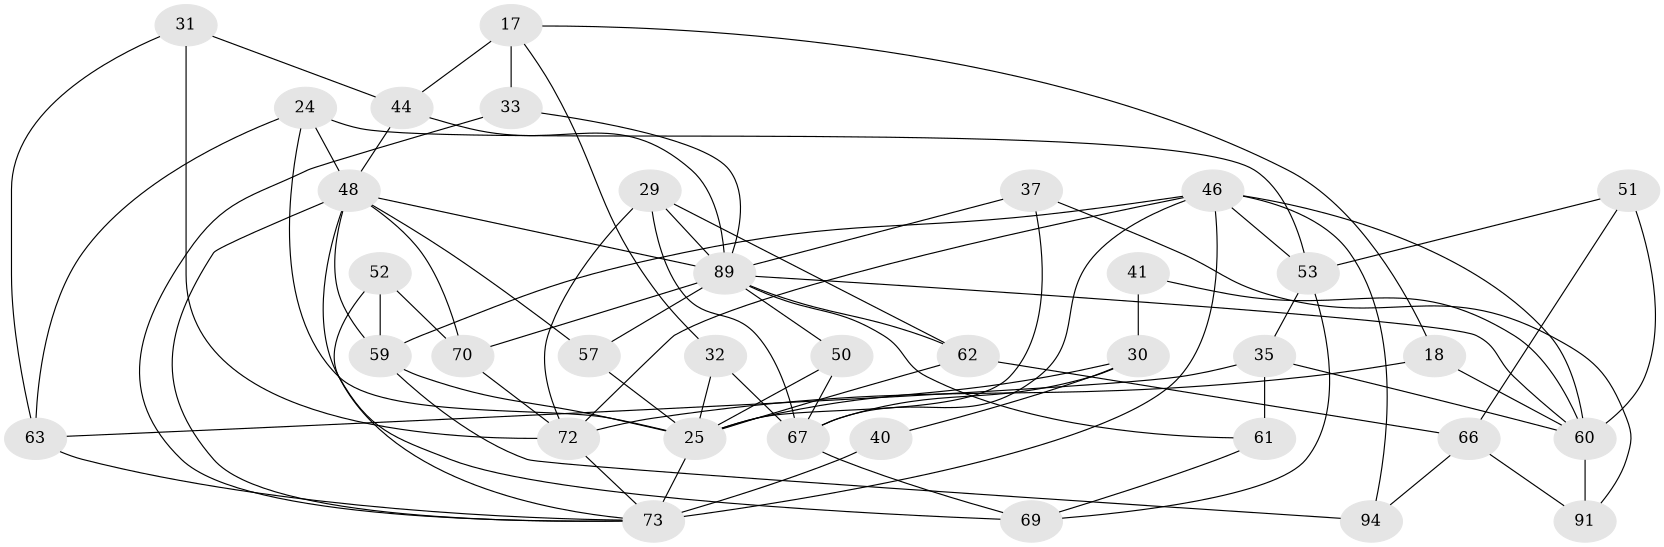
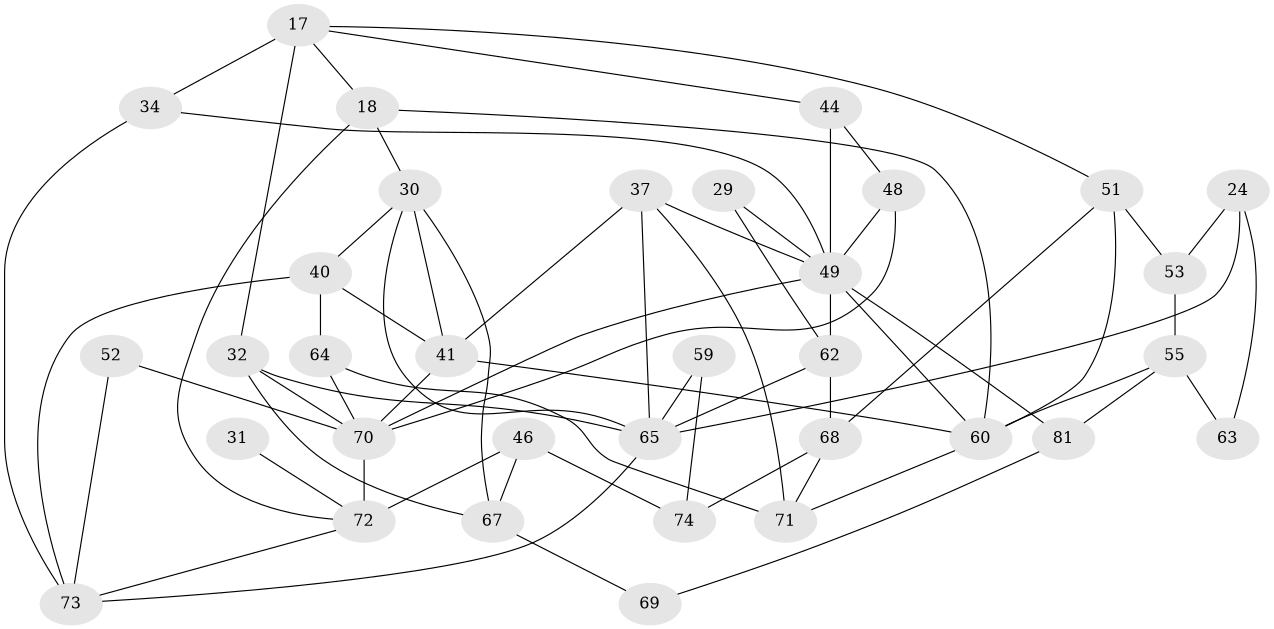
none -> (719, 57)
(294, 67) -> none
(511, 108) -> (150, 108)
(327, 149) -> none
none -> (389, 149)
(11, 192) -> none
(1261, 232) -> none
(787, 235) -> none
(1449, 260) -> none
none -> (544, 273)
(725, 273) -> (830, 273)
(336, 278) -> none
(561, 304) -> none
none -> (376, 310)
(708, 312) -> none
(380, 315) -> none
none -> (320, 356)
(589, 356) -> none
(842, 356) -> none
(1265, 356) -> (1175, 356)
none -> (409, 394)
none -> (301, 397)
(695, 439) -> (650, 439)
(1265, 439) -> (1064, 439)
(1469, 439) -> (830, 439)
(1024, 450) -> none
(243, 480) -> none
(1271, 481) -> none
(198, 483) -> none
(568, 485) -> none
(1371, 521) -> (685, 521)
(1585, 521) -> (786, 521)
